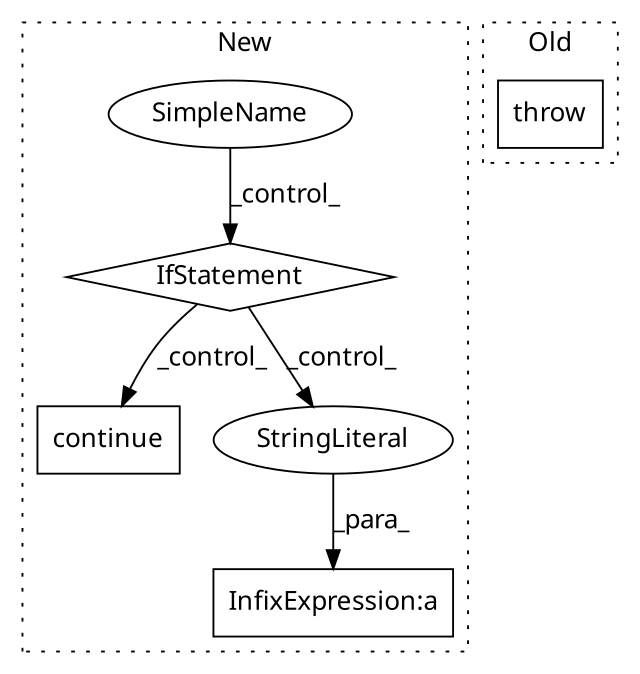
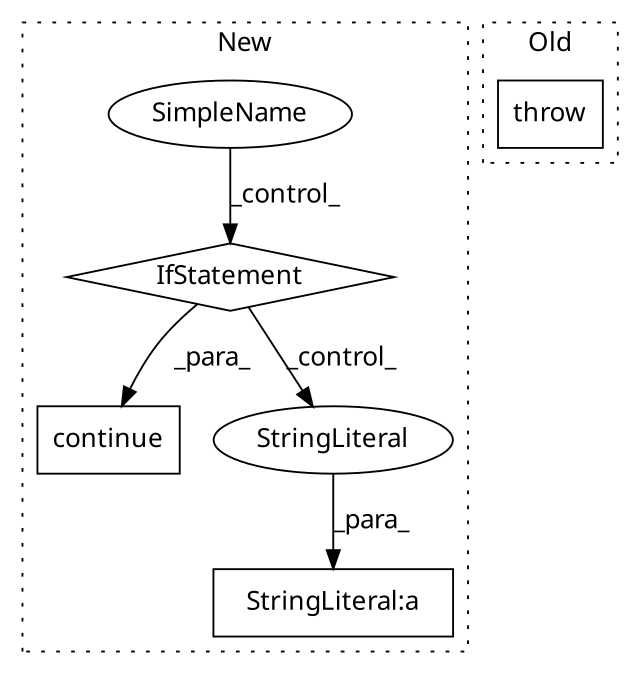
(212, 359) -> (212, 359)
(333, 603) -> (333, 603)
